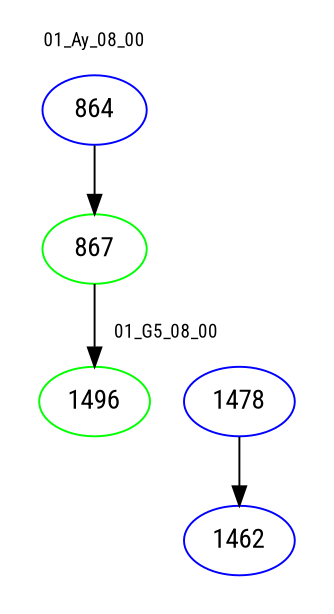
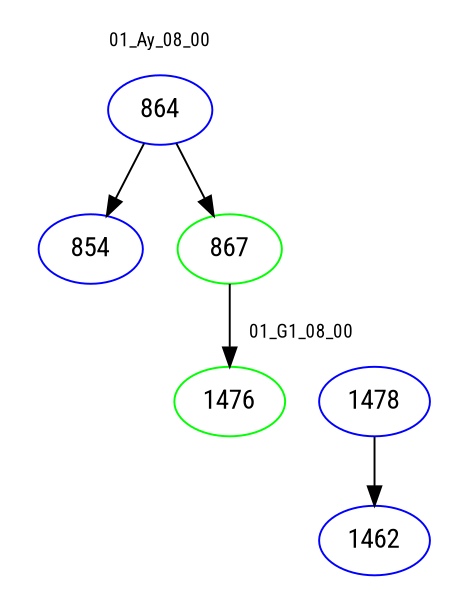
none -> (91, 249)
(167, 333) -> (302, 333)
(95, 402) -> (230, 402)
